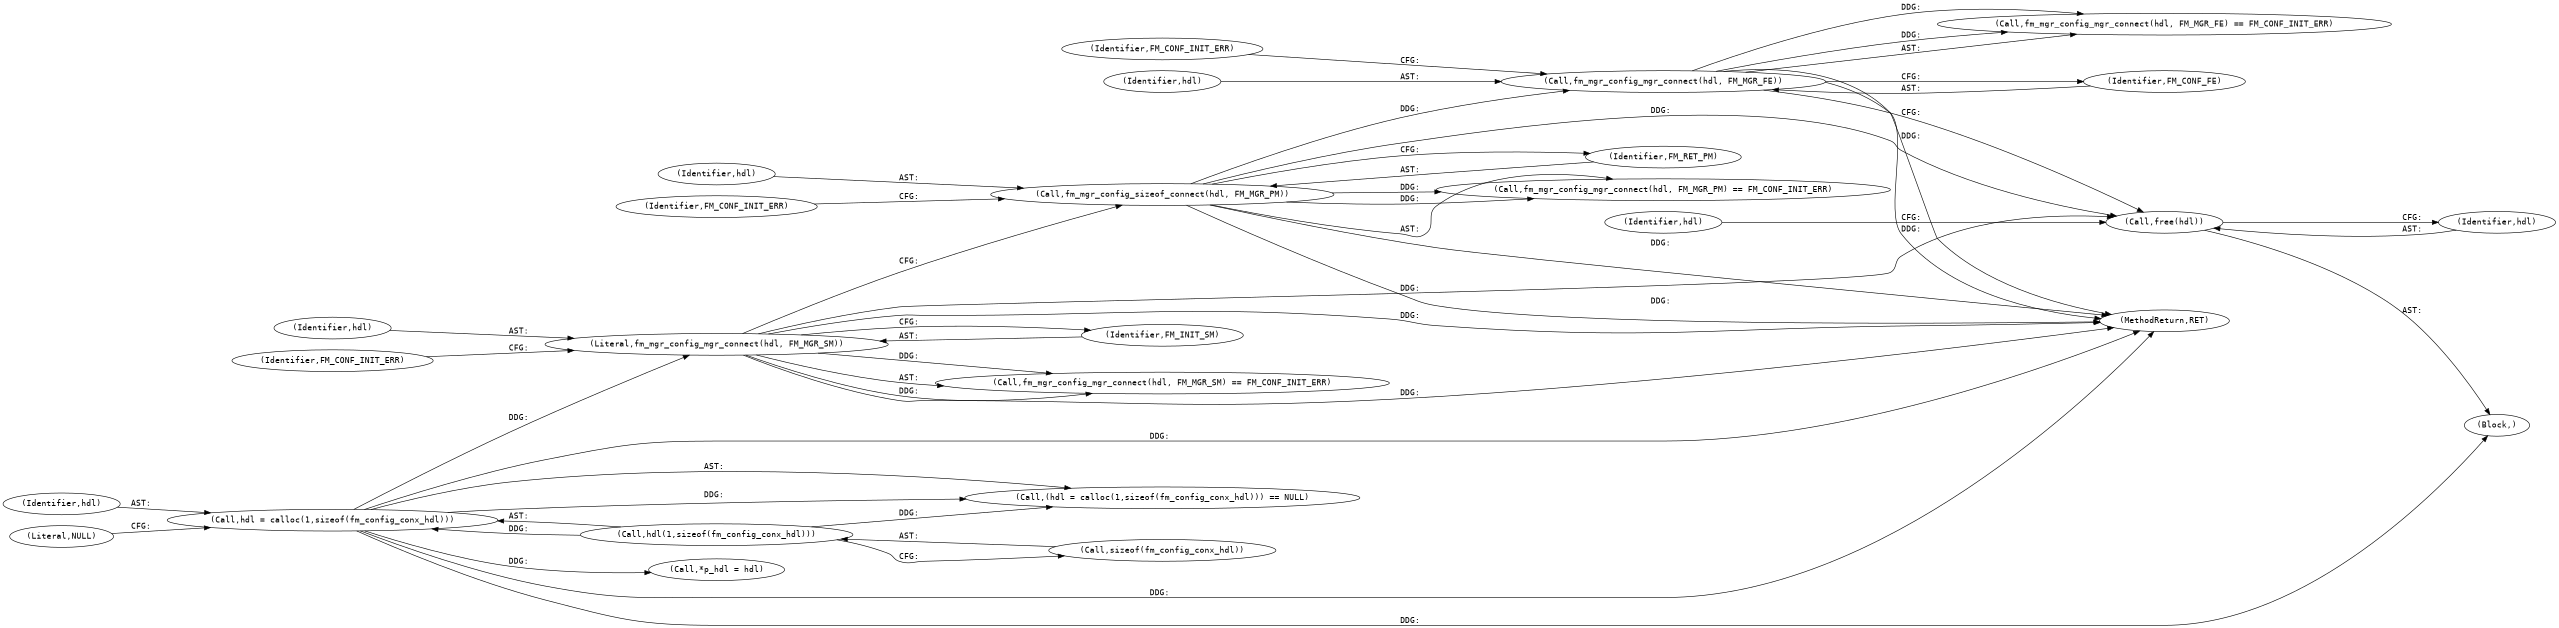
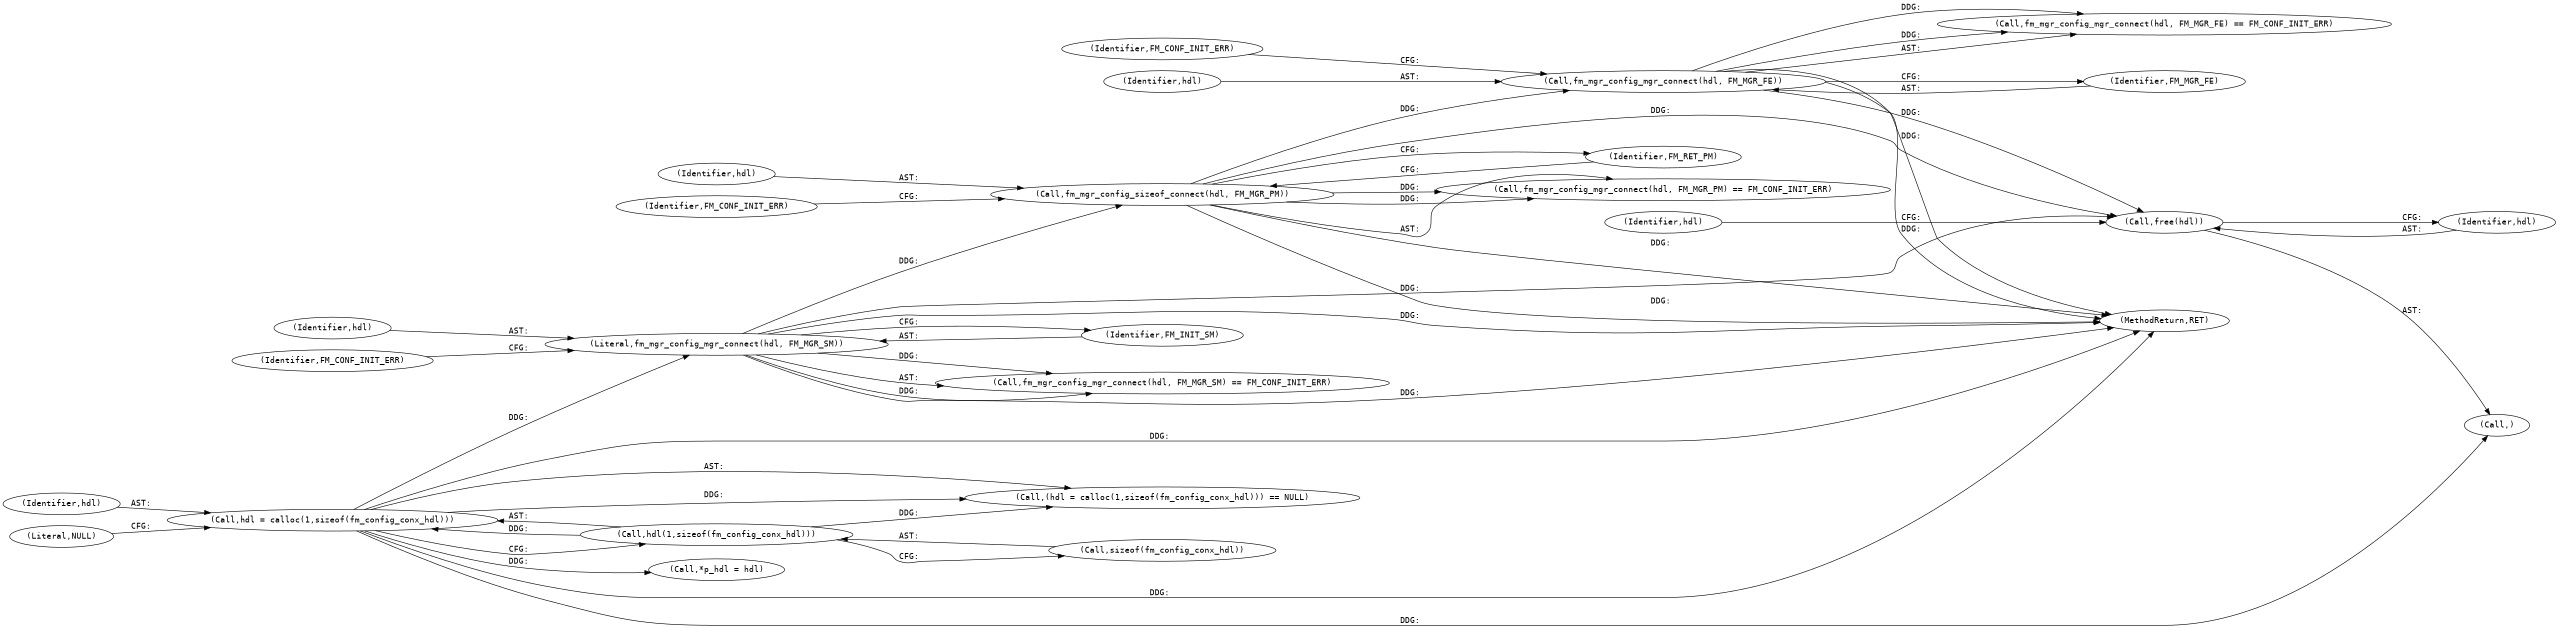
(2164, 82) -> (2164, 82)
(1914, 113) -> (1914, 113)
(1413, 170) -> (1413, 170)
(912, 261) -> (912, 261)
(2497, 425) -> (2497, 425)
none -> (507, 554)
